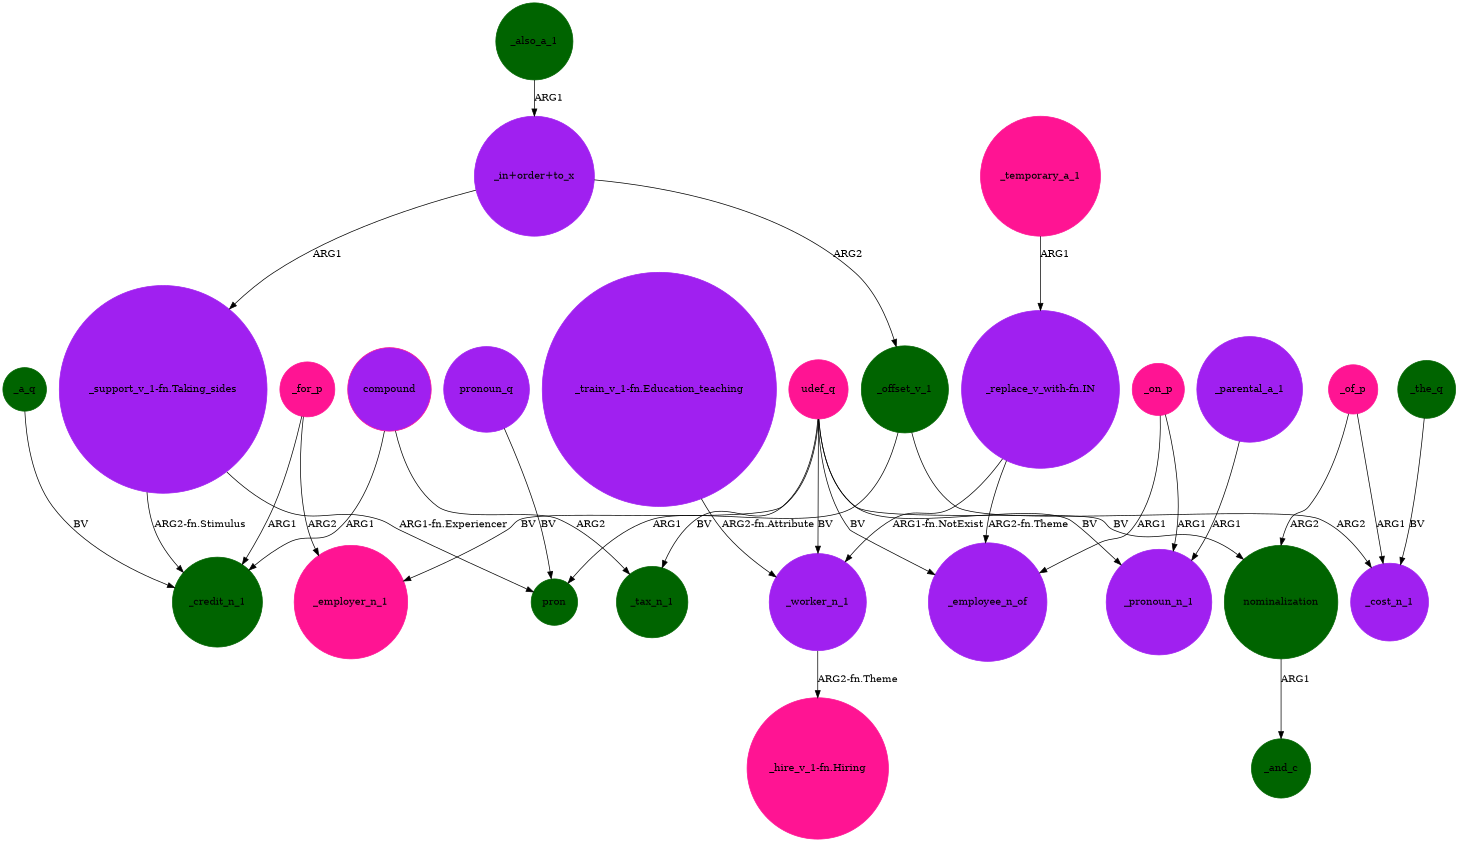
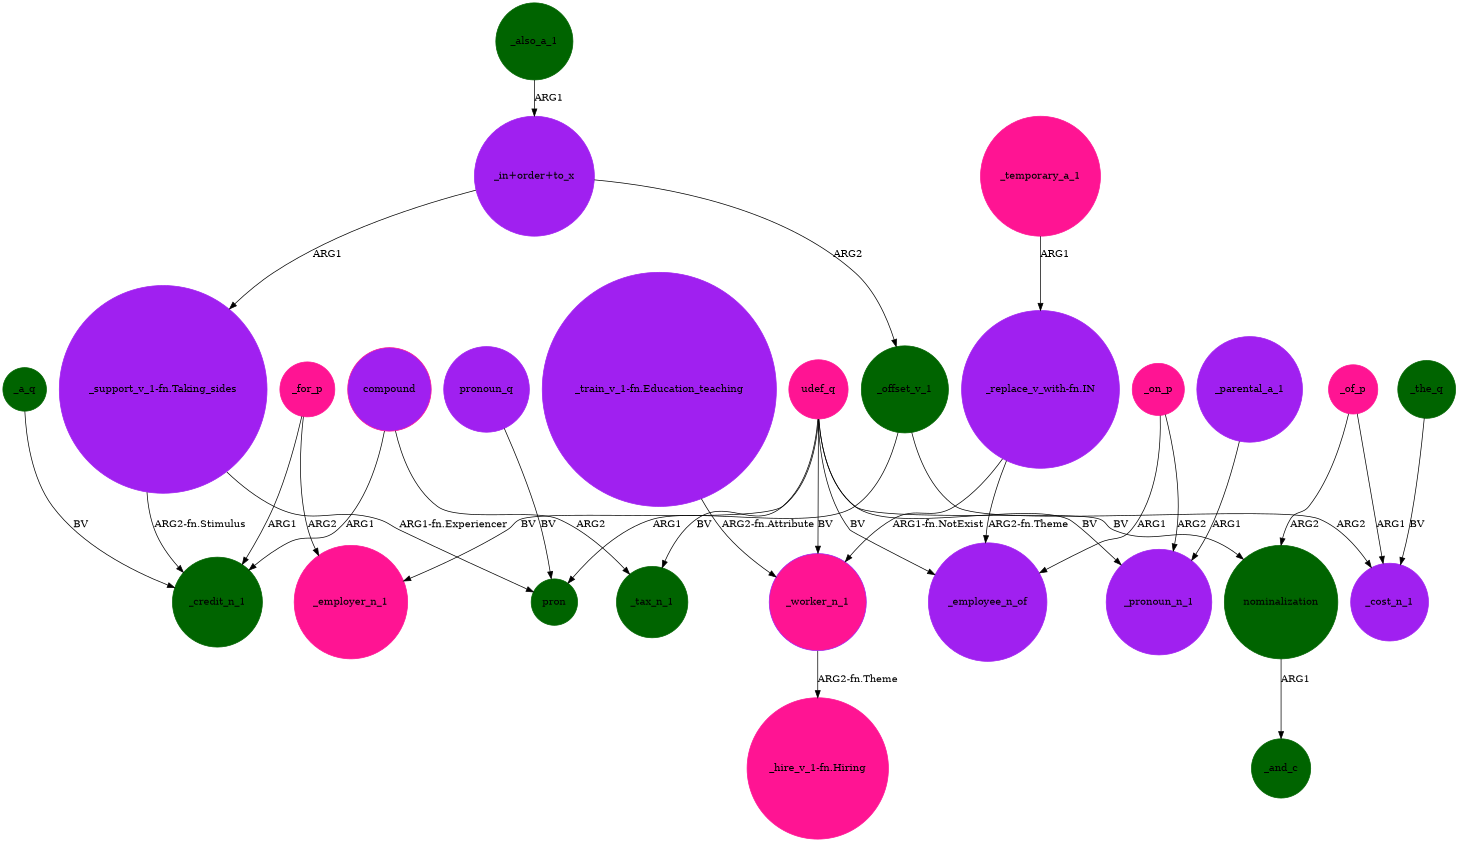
(1192, 525) -> (1192, 525)
(818, 602) -> (818, 602)
